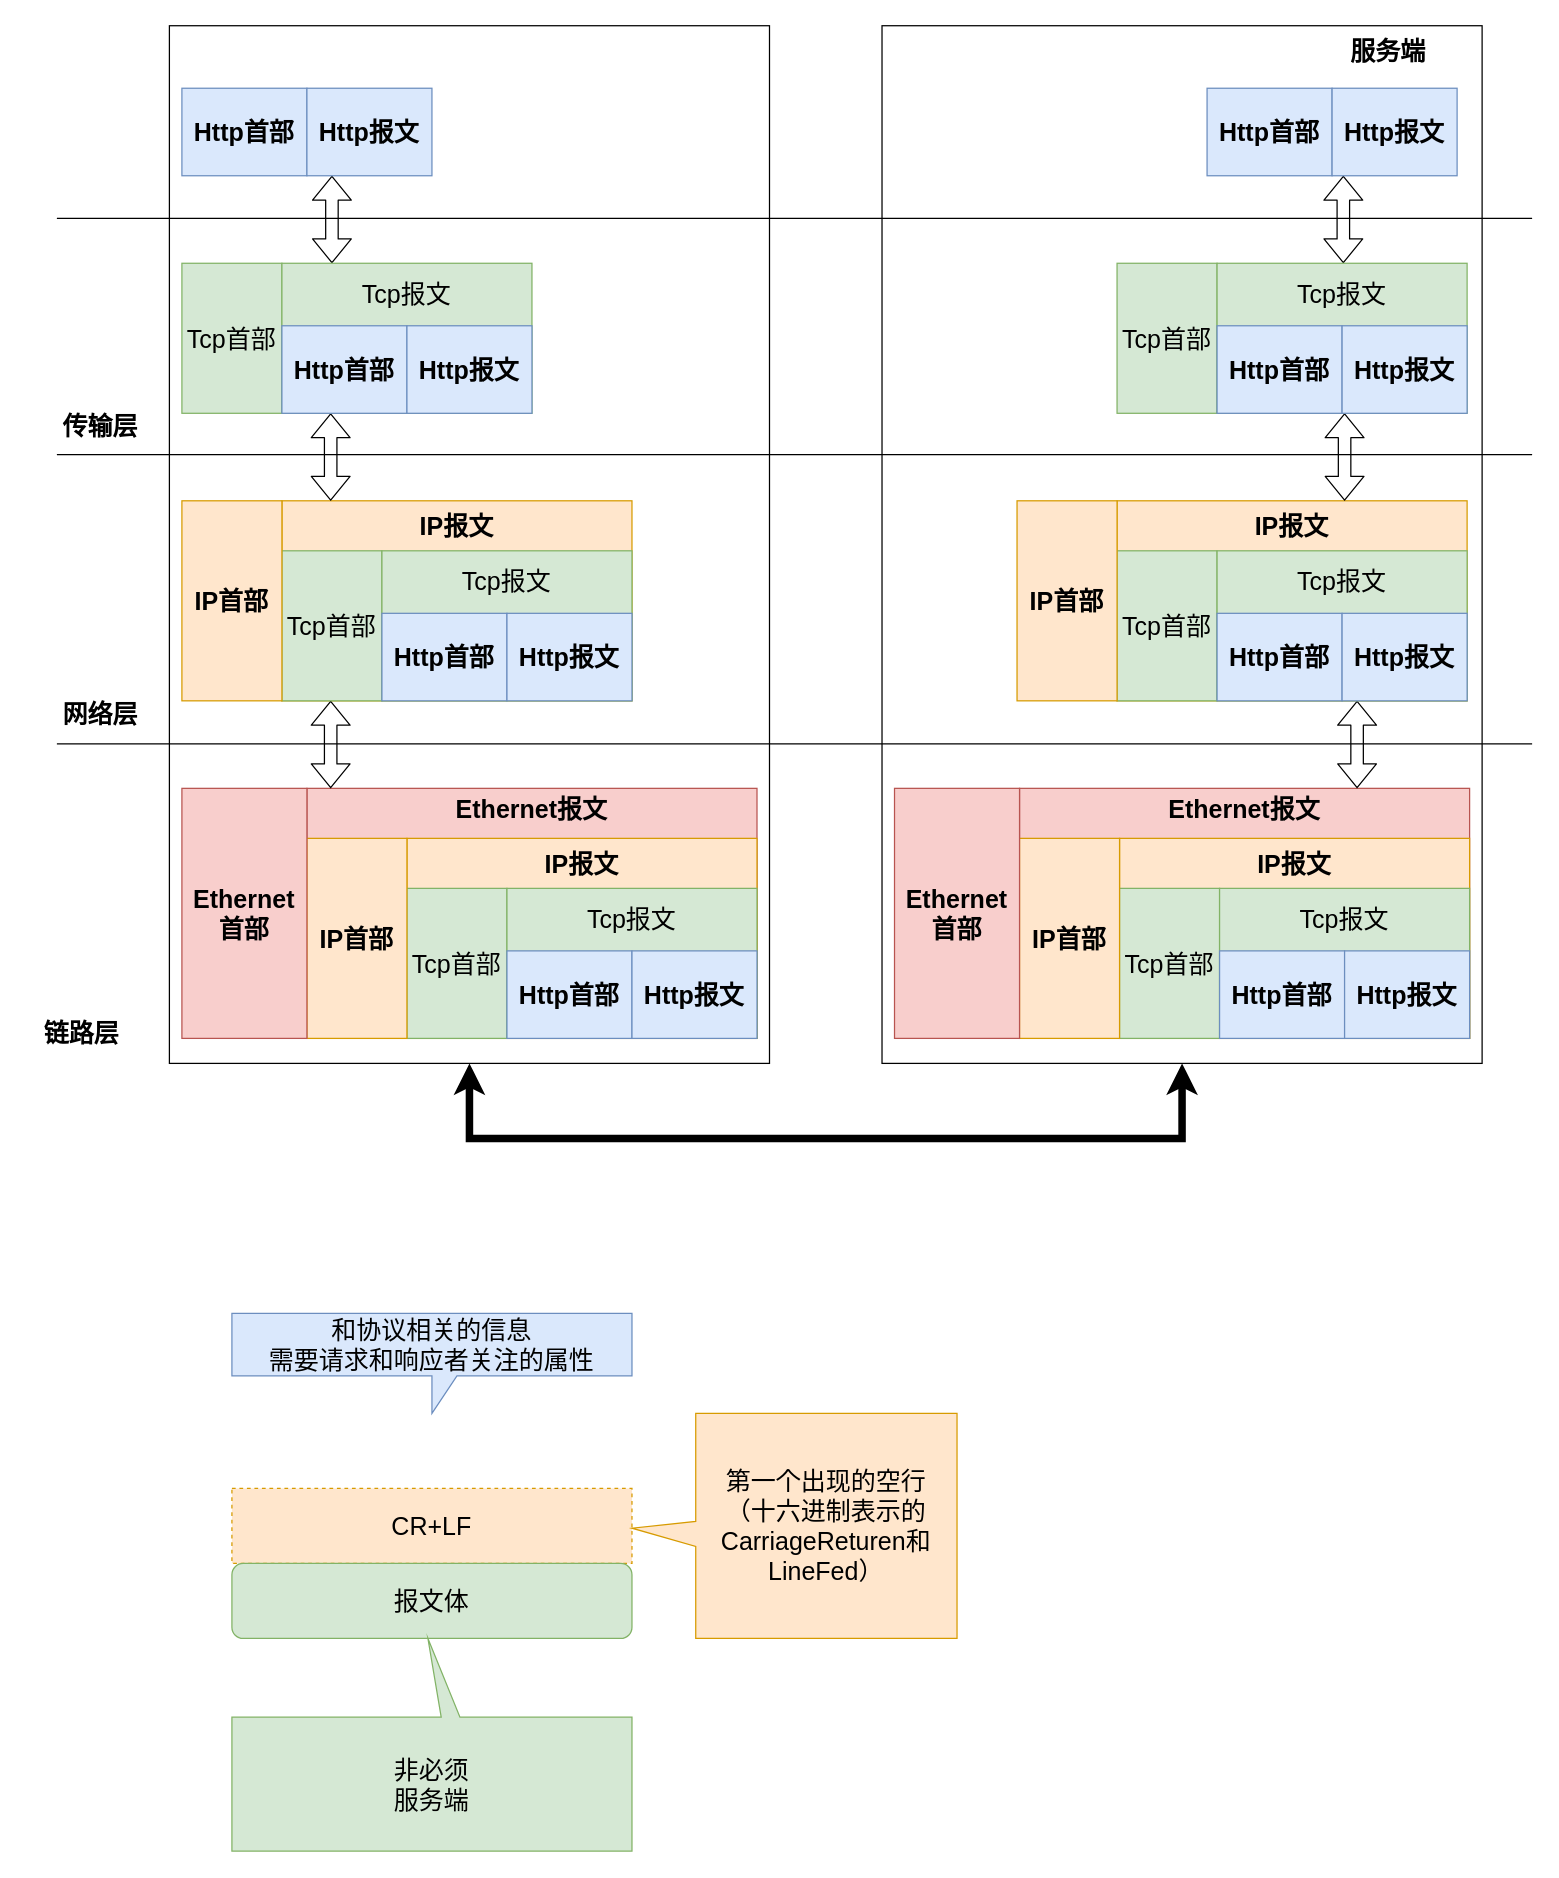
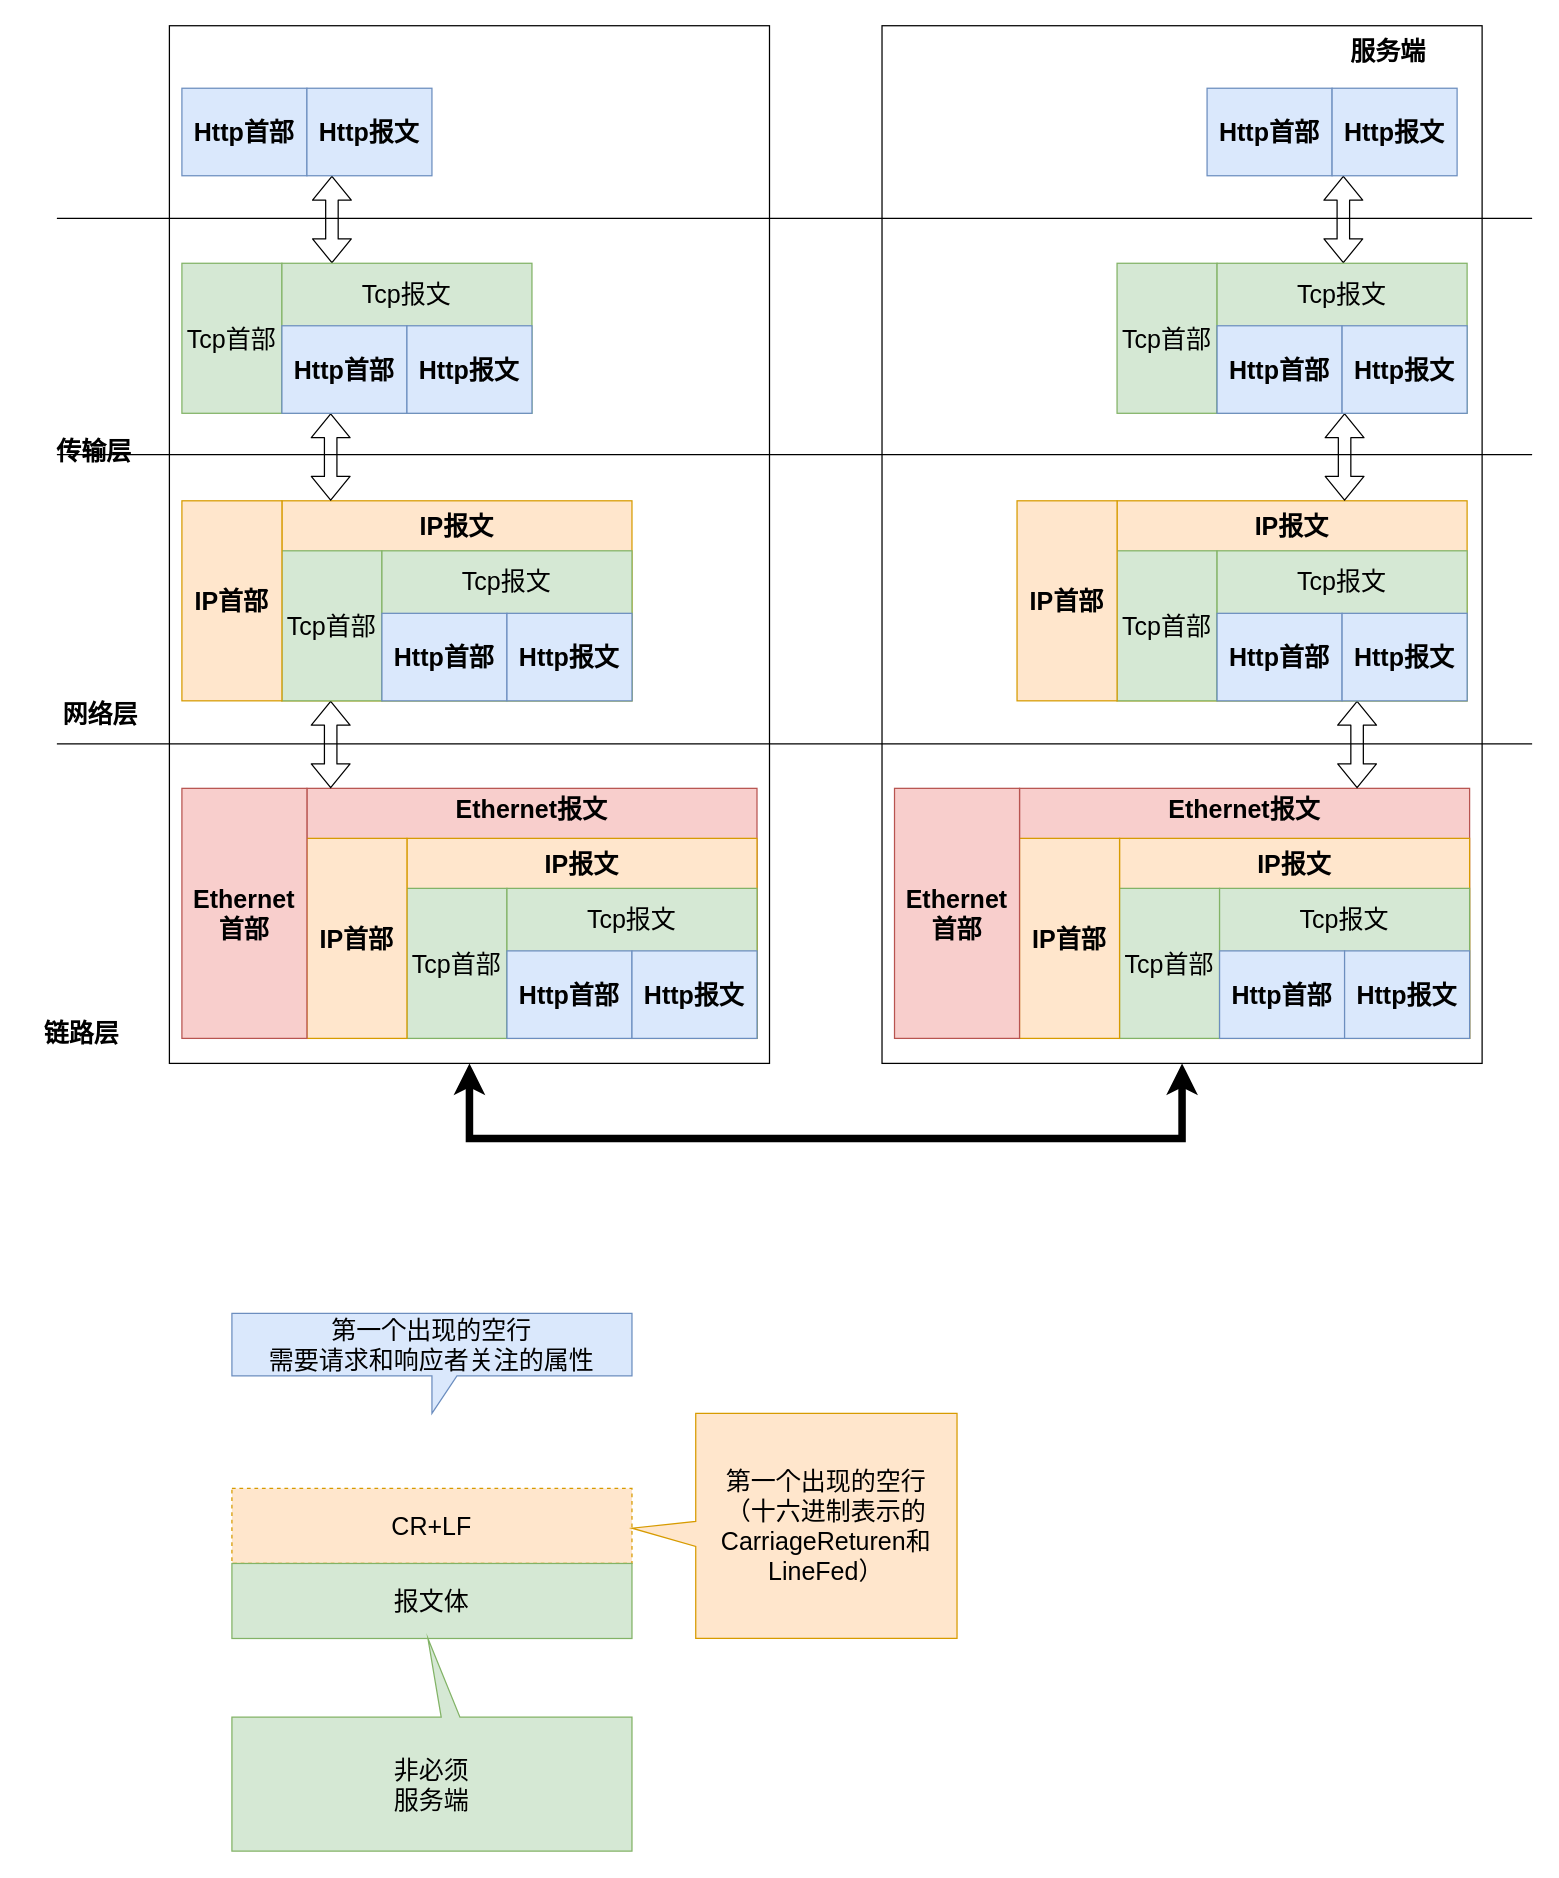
(101, 426) -> (94, 451)
(432, 1344) -> (432, 1344)
(432, 1601) -> (432, 1601)
